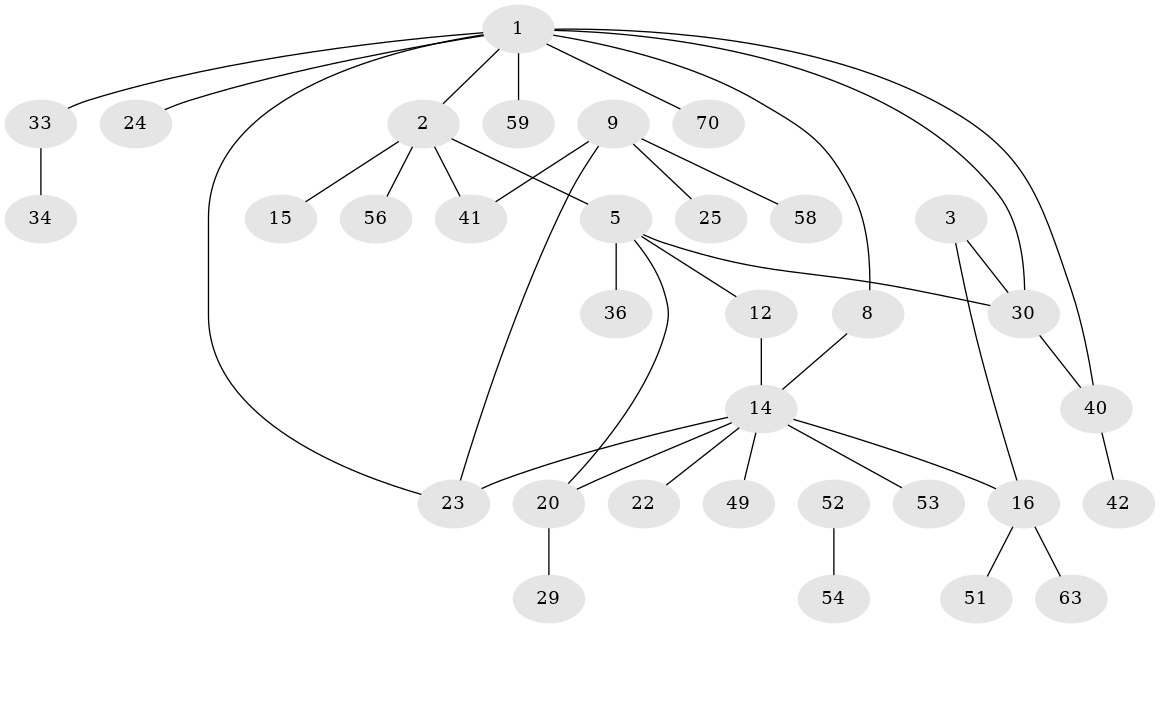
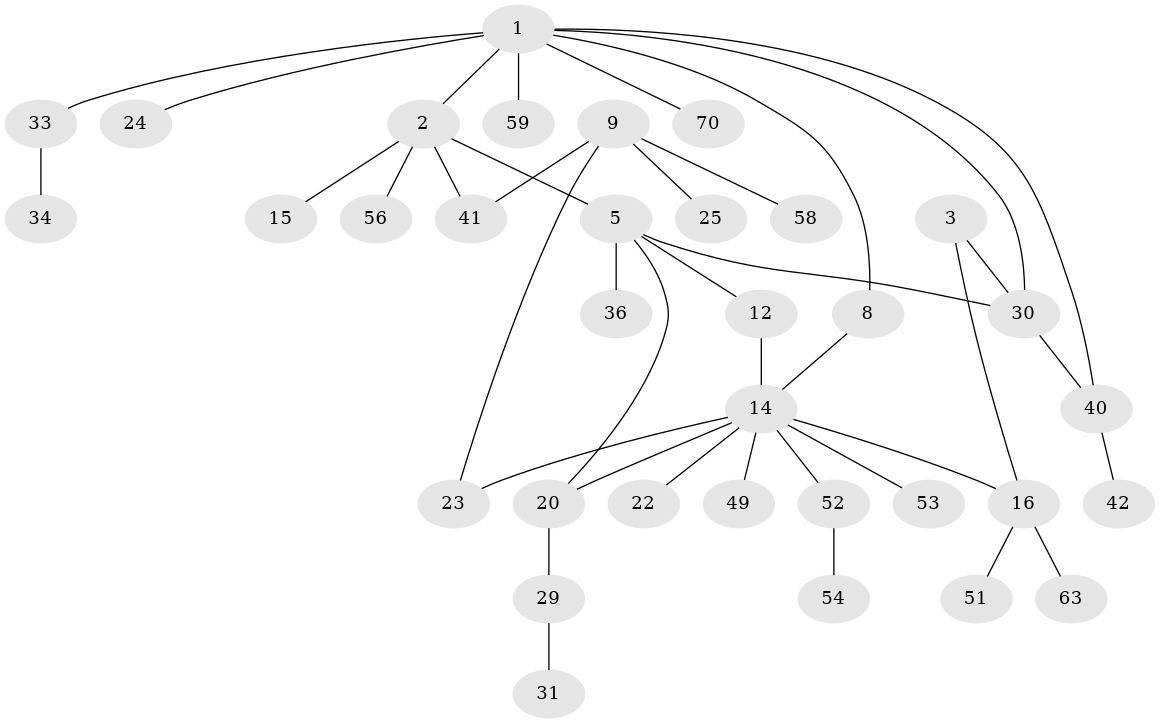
(208, 236) -> none
none -> (798, 457)
none -> (549, 694)
